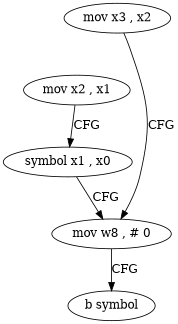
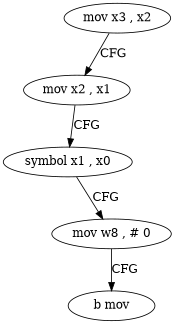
(147, 122) -> (99, 51)
(112, 306) -> (112, 306)
